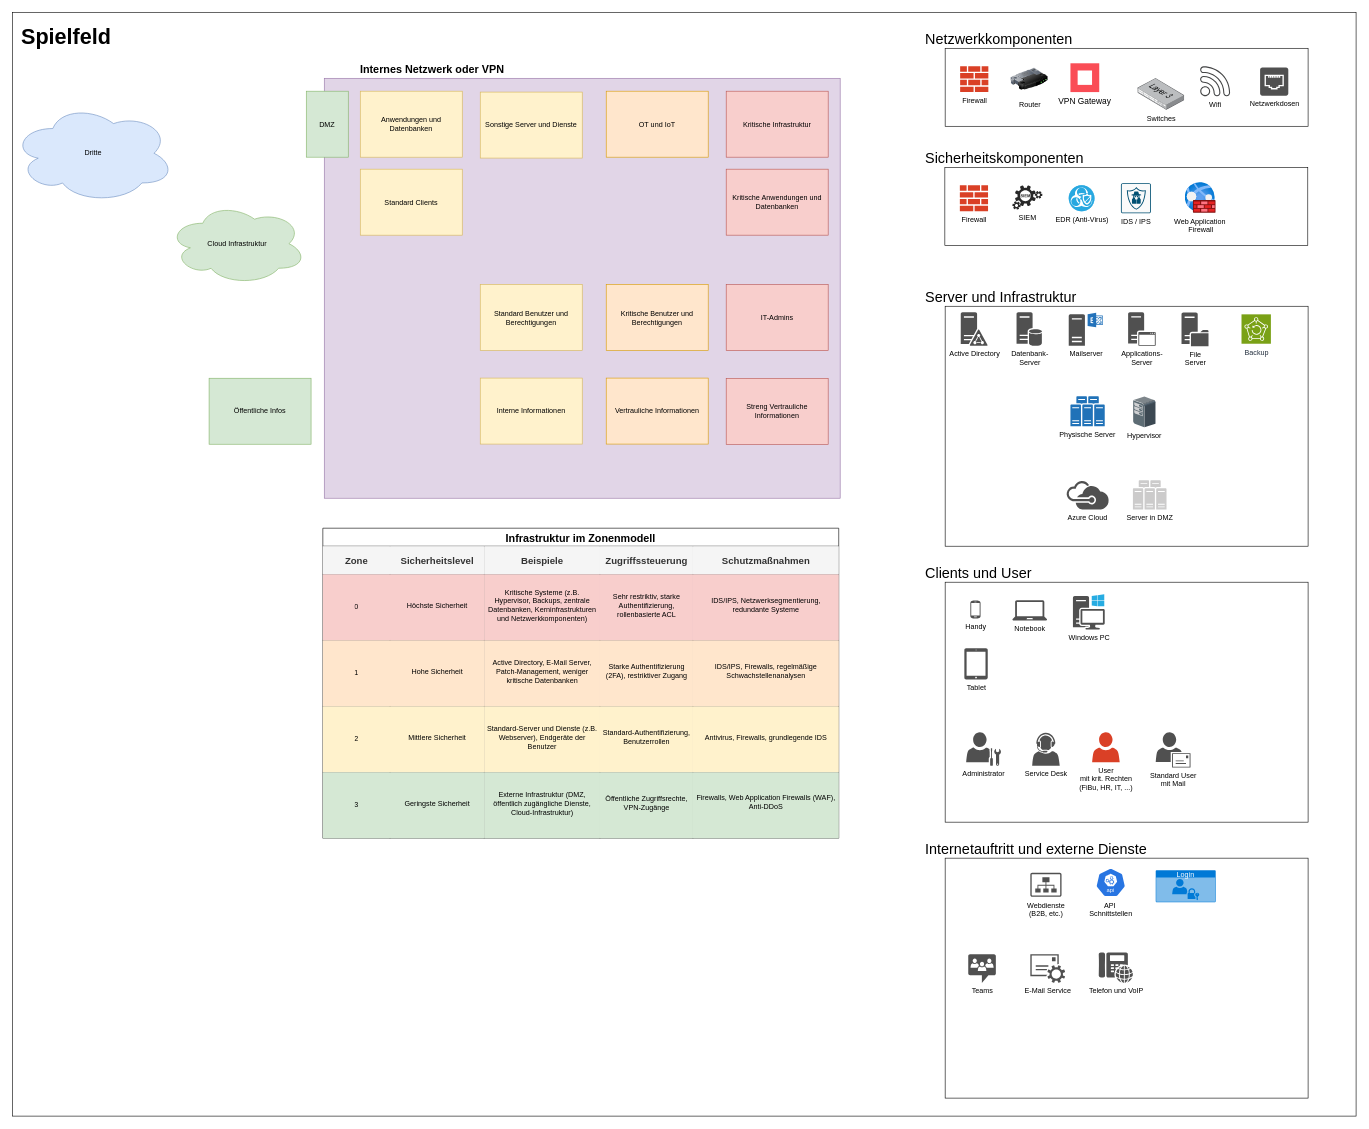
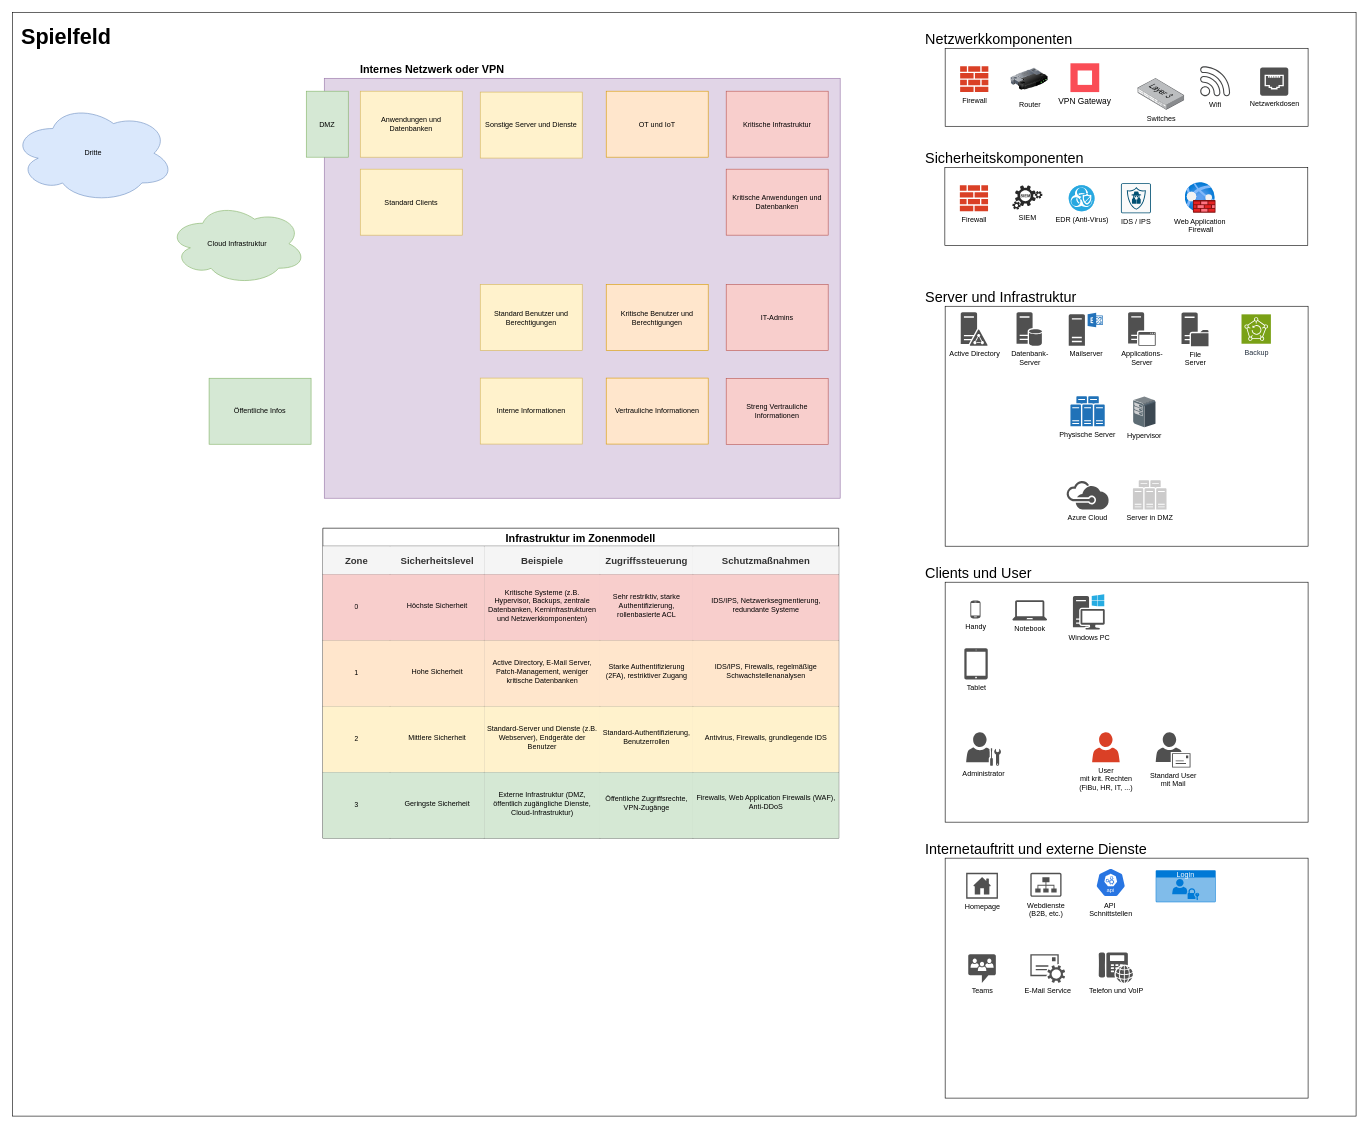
(1046, 749) -> none
none -> (982, 886)
